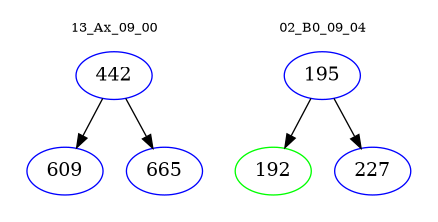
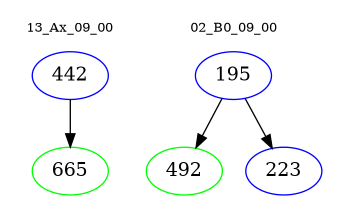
(323, 29) -> (234, 29)
(65, 171) -> none
(164, 171) -> (70, 171)
(273, 171) -> (184, 171)
(373, 171) -> (284, 171)
